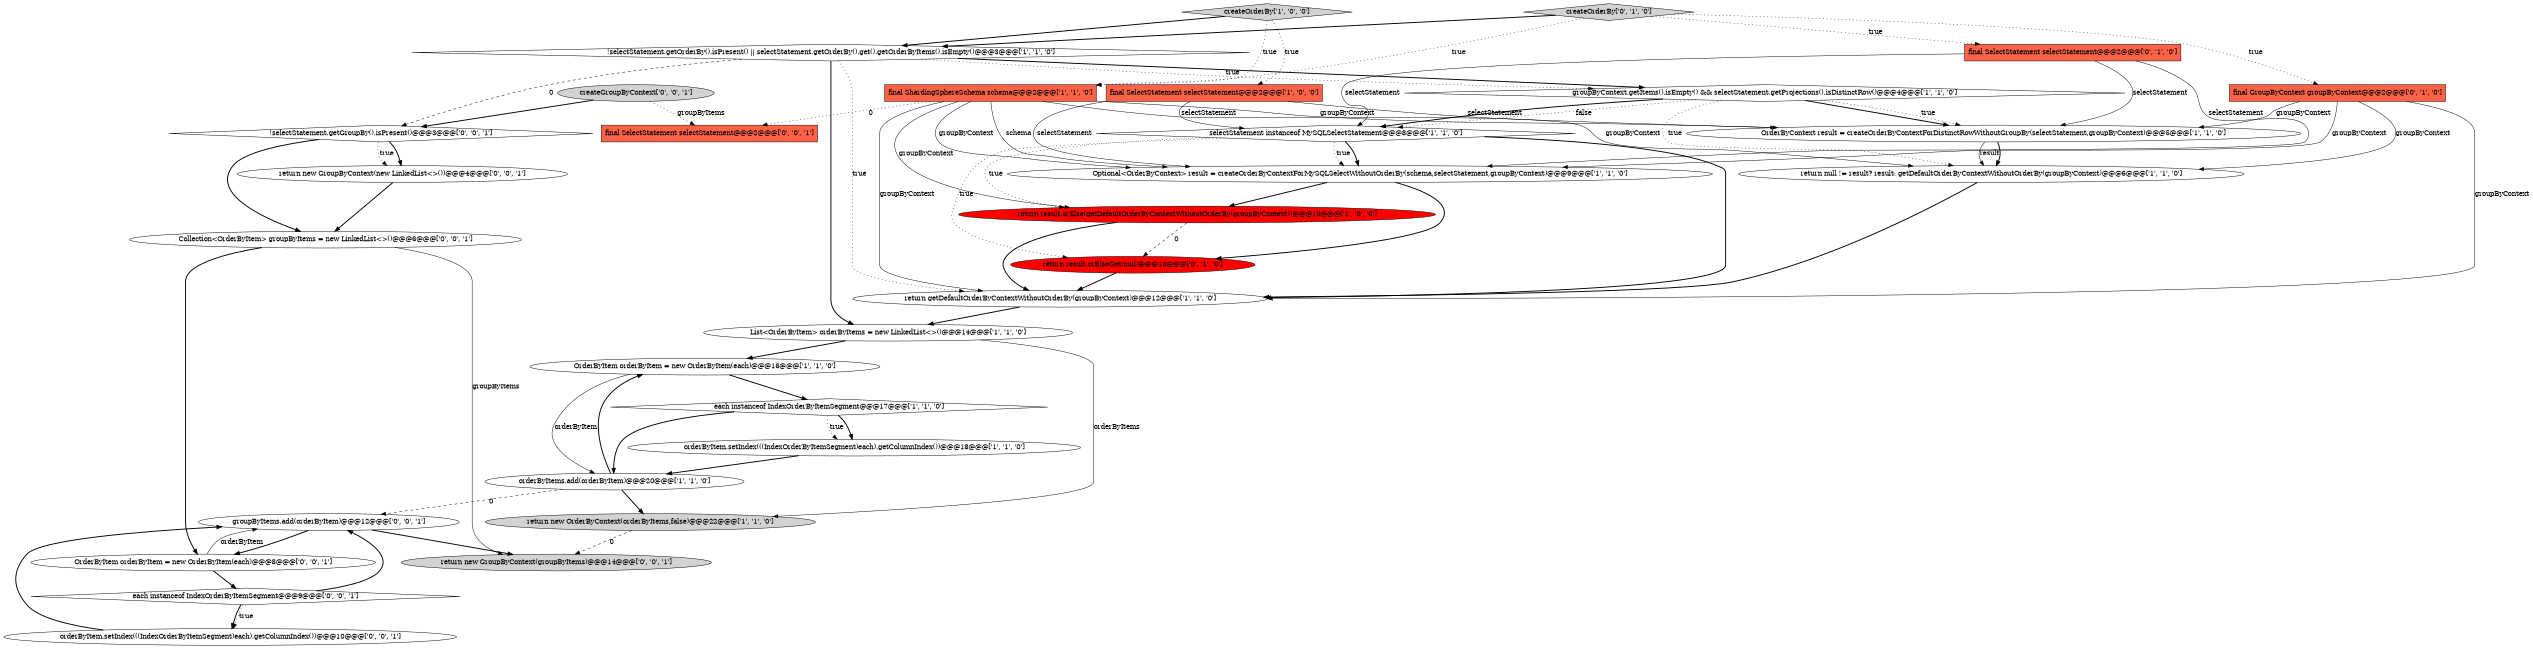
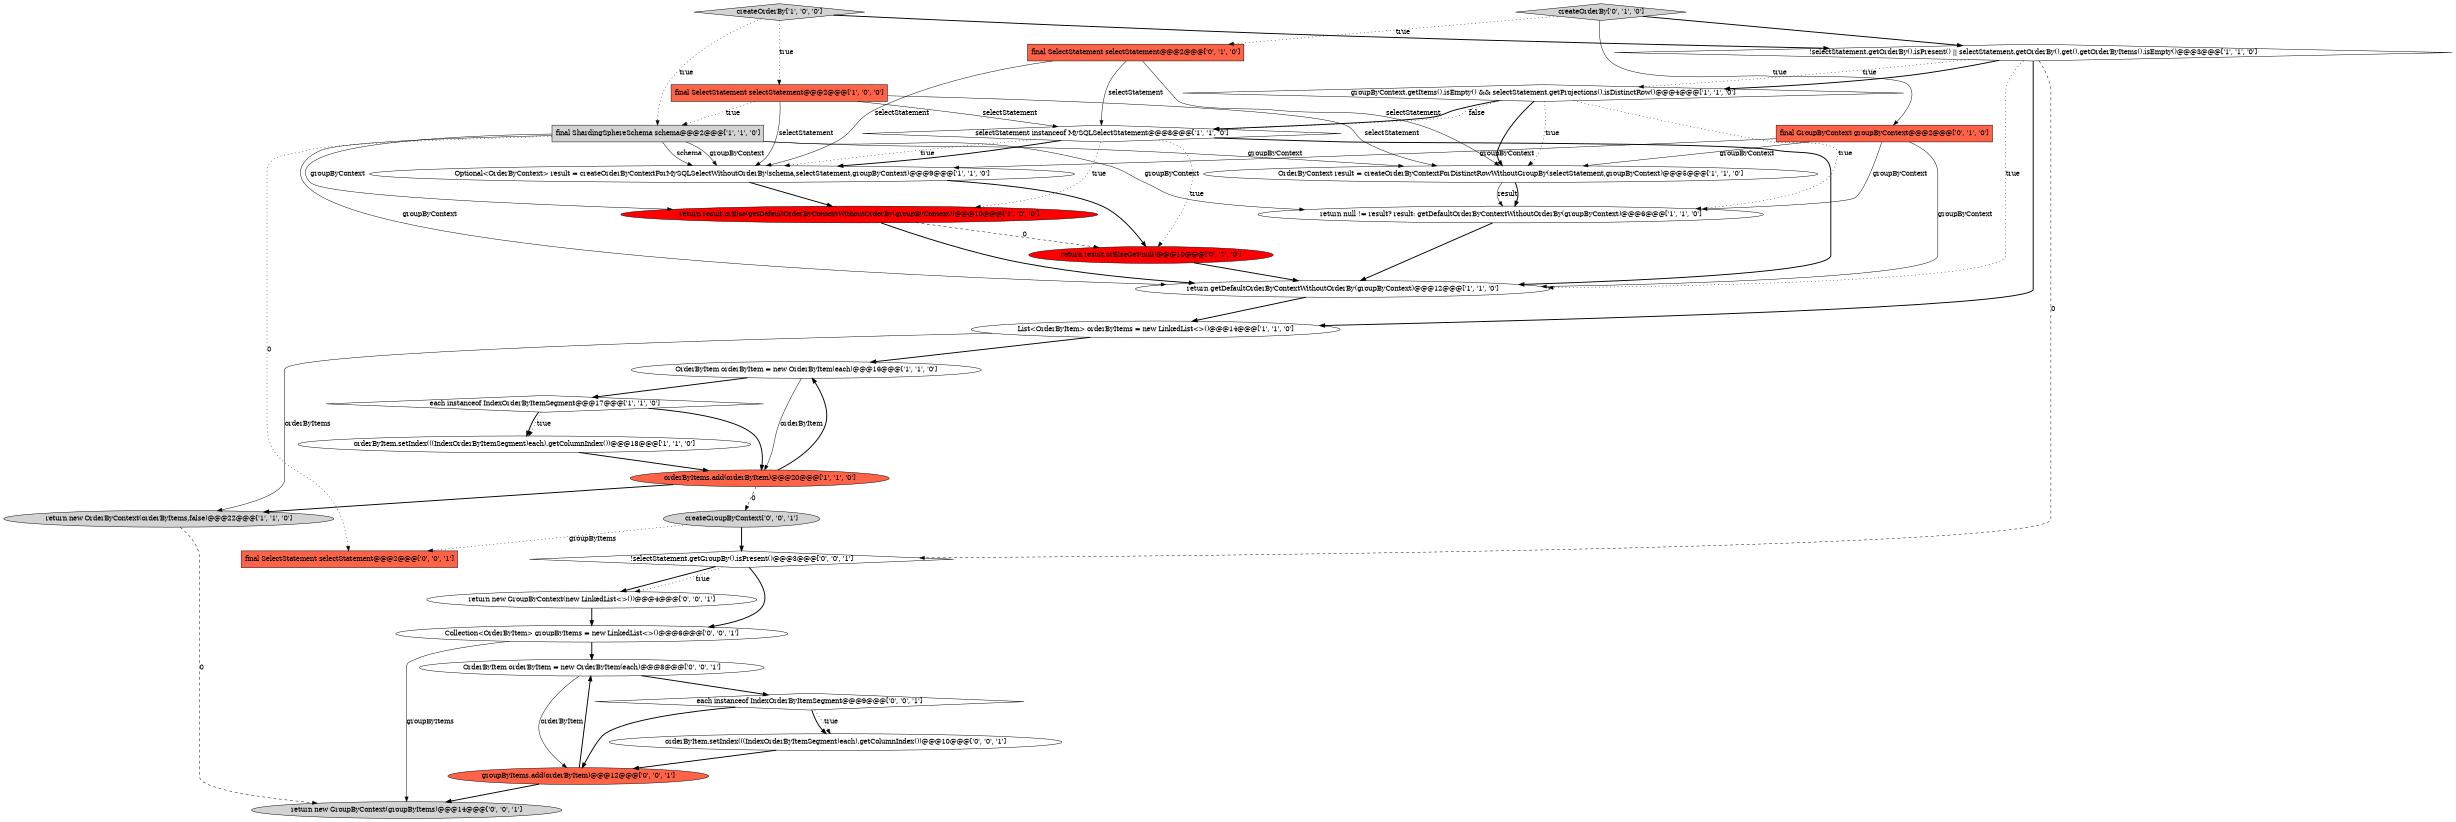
(1997, 27) -> (1758, 76)
(1344, 64) -> (721, 113)
(990, 93) -> (658, 134)
(615, 482) -> (760, 478)
(479, 501) -> (752, 496)
(329, 522) -> (578, 776)
